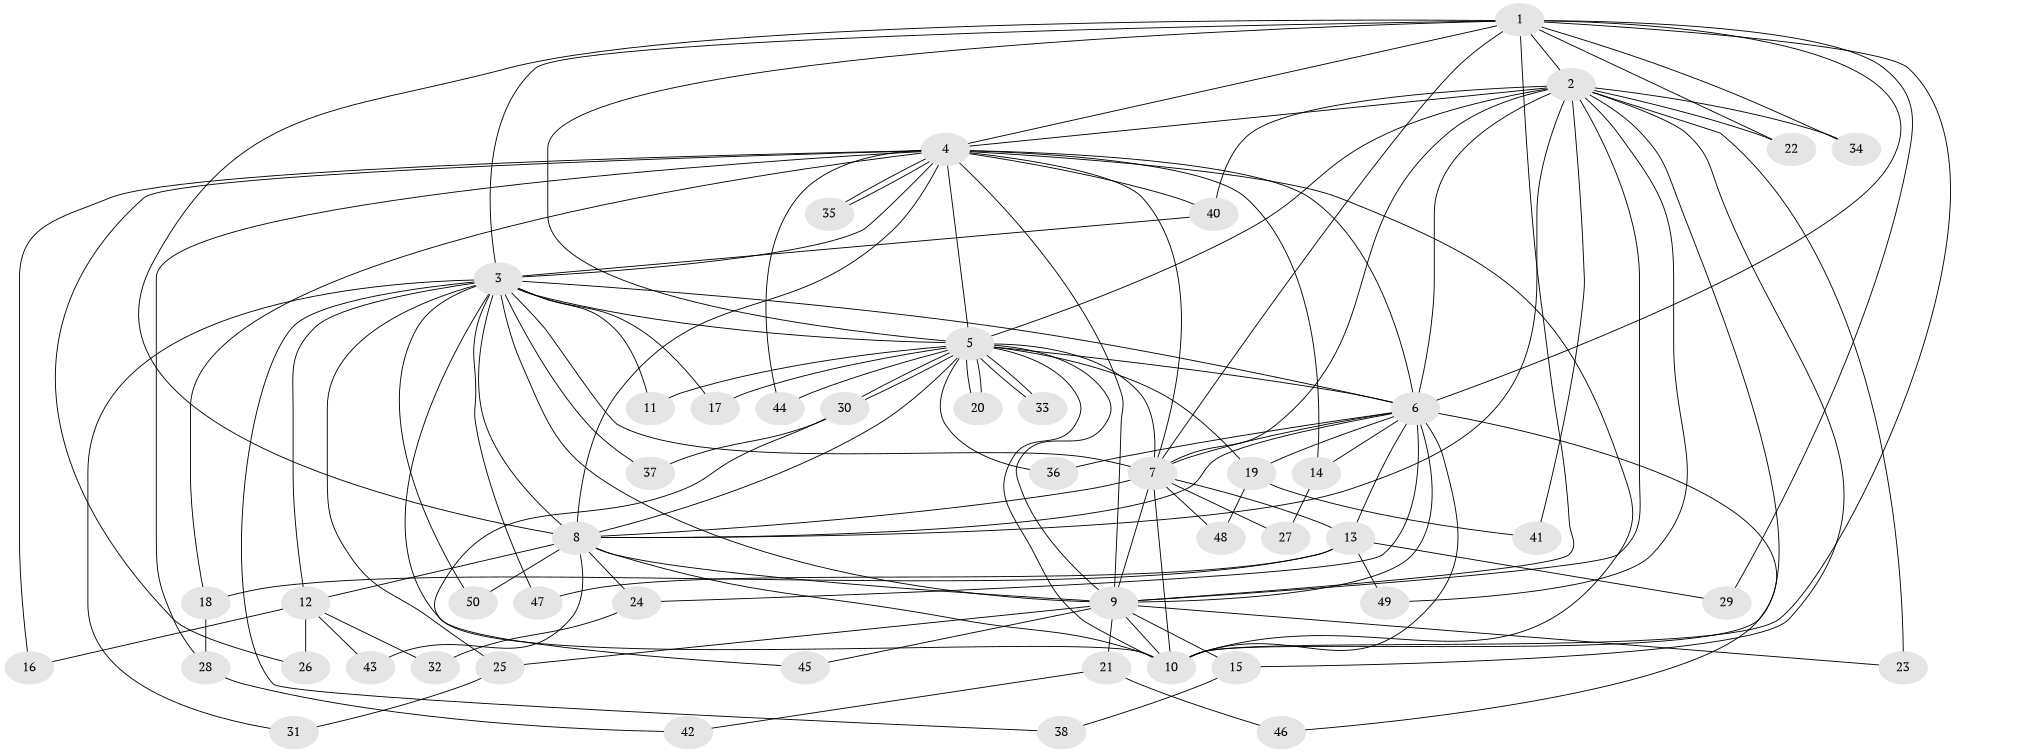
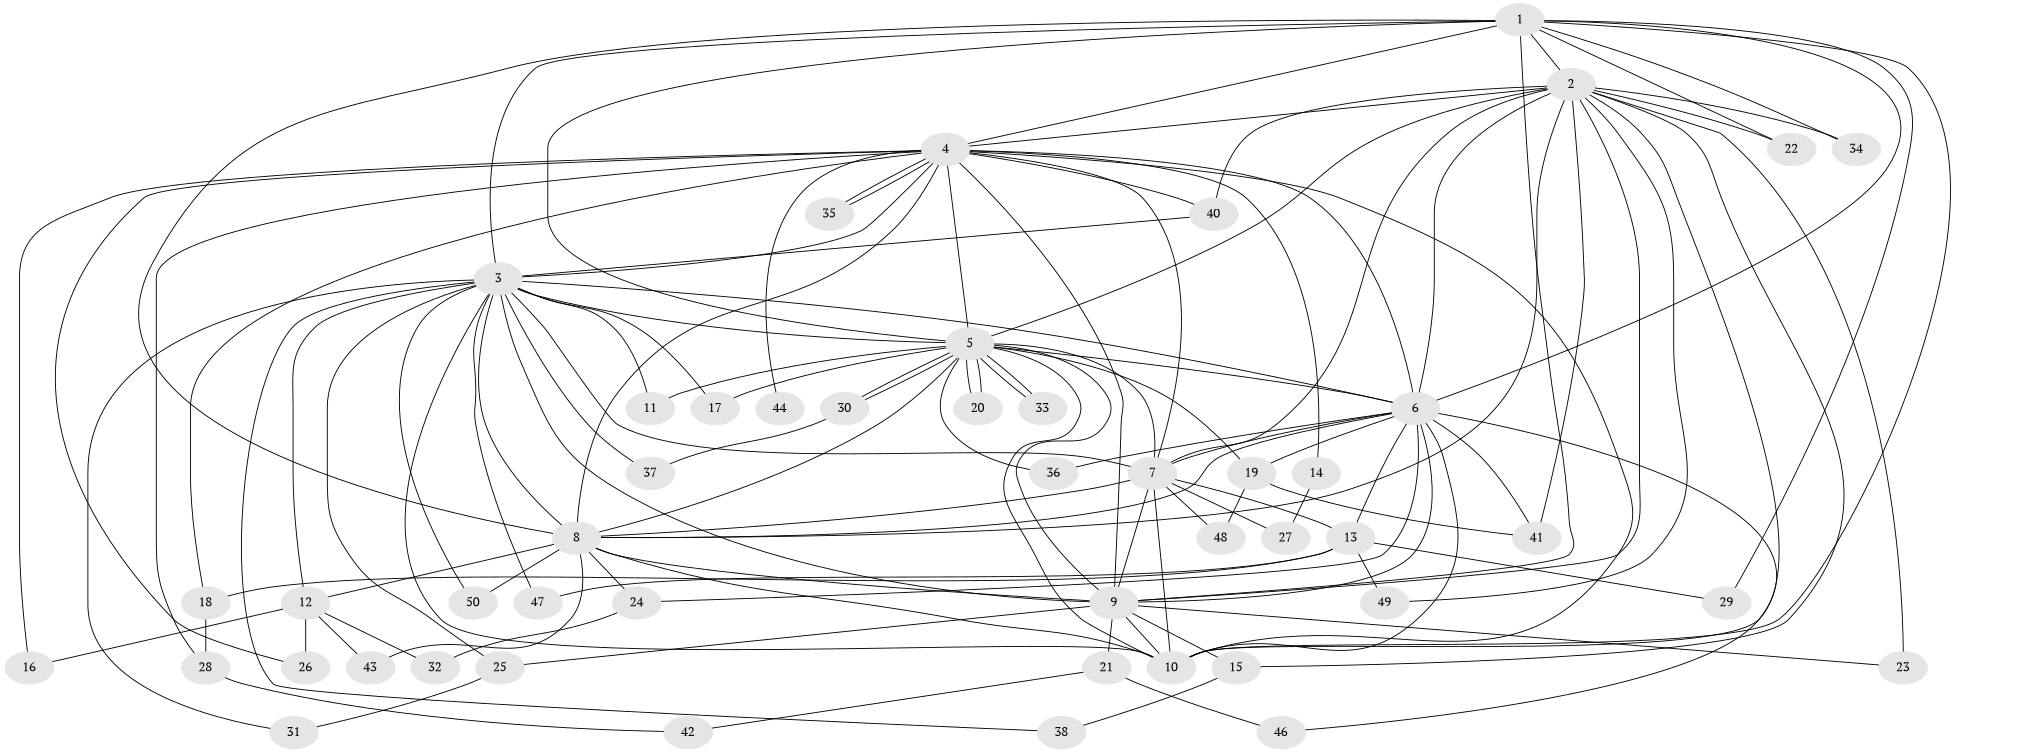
(1322, 235) -> none
(873, 372) -> none
(1366, 441) -> (1488, 465)
(805, 668) -> none
